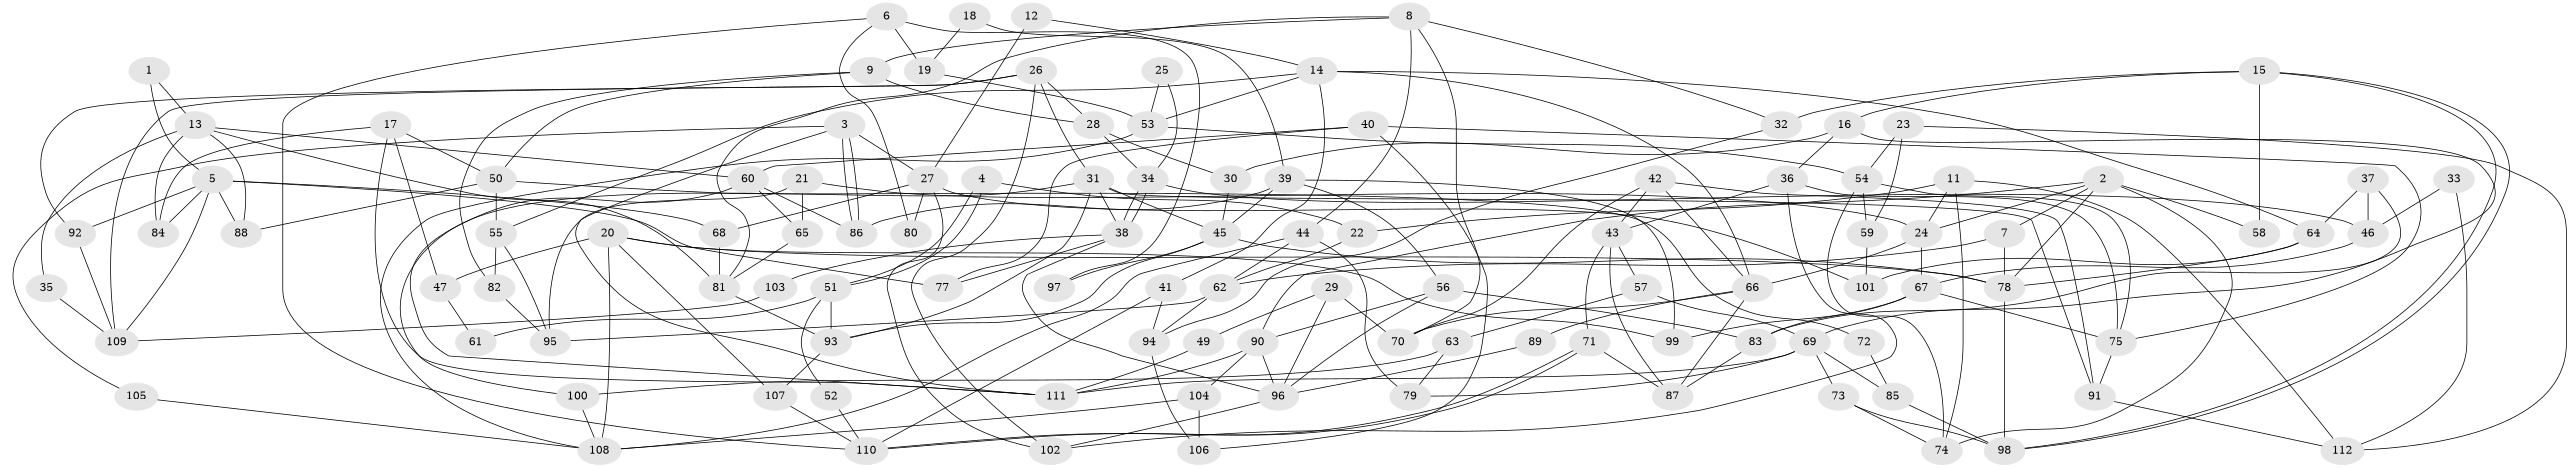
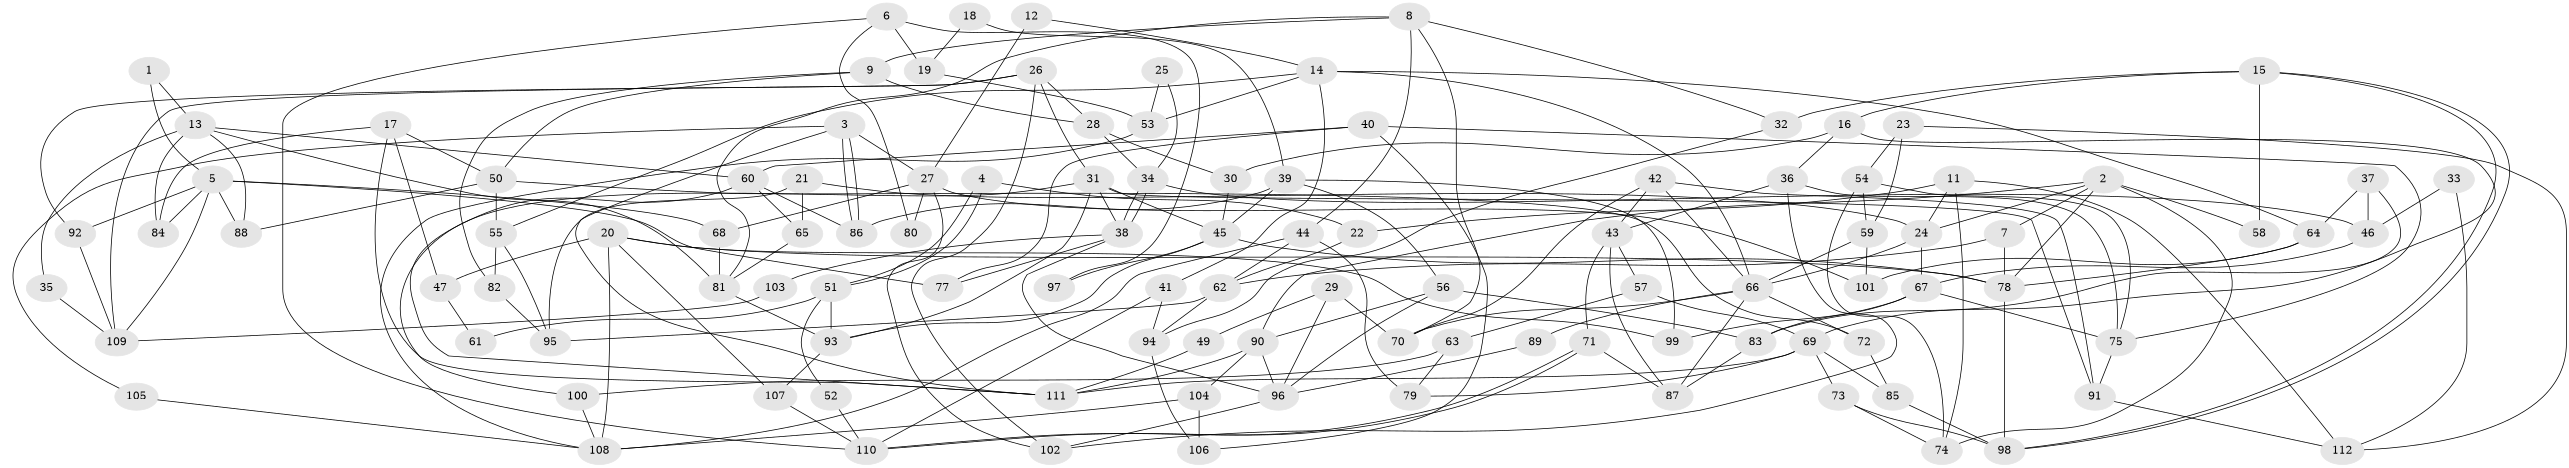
(1558, 144) -> none
none -> (1822, 255)
none -> (1804, 313)
